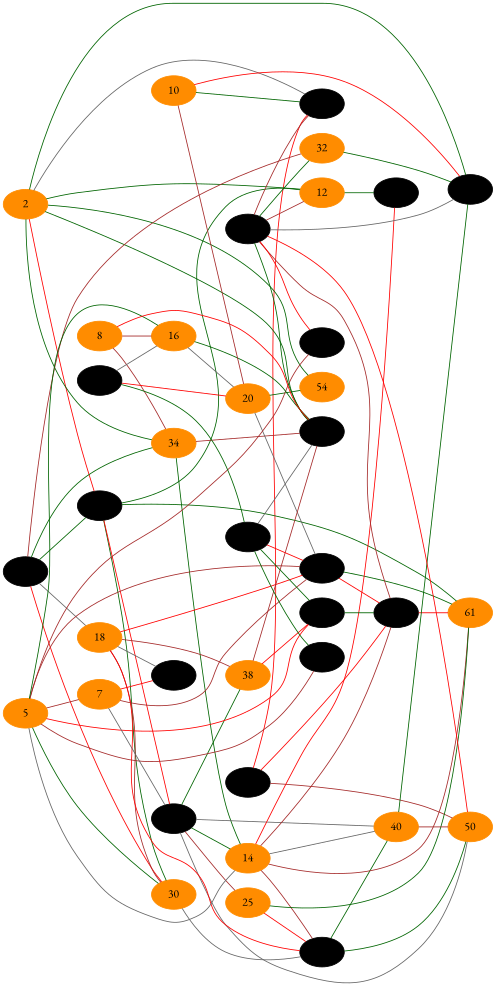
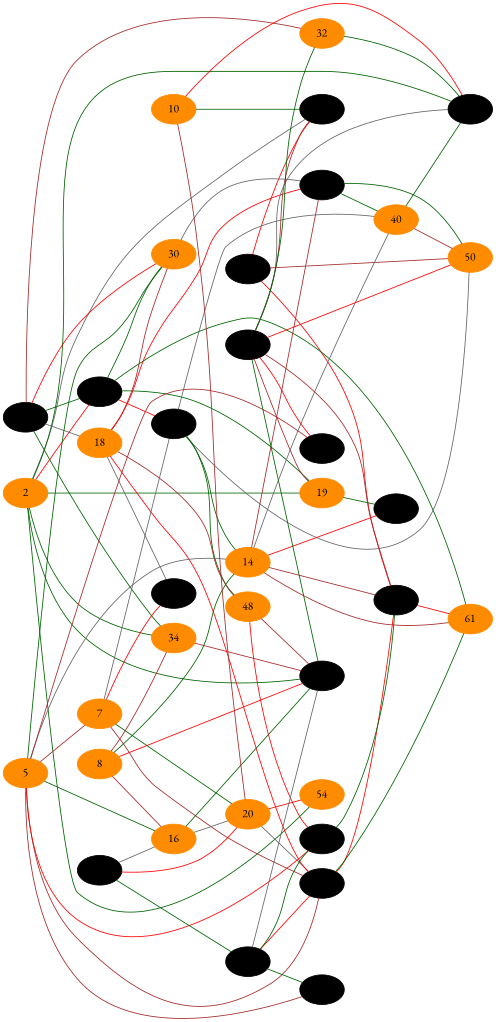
(322, 193) -> (322, 493)
(279, 394) -> (283, 805)
(199, 643) -> (188, 672)
(248, 675) -> (248, 607)
none -> (174, 764)
(248, 903) -> none
